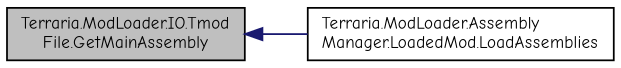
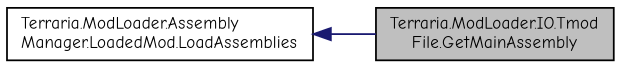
(285, 34) -> (353, 34)
